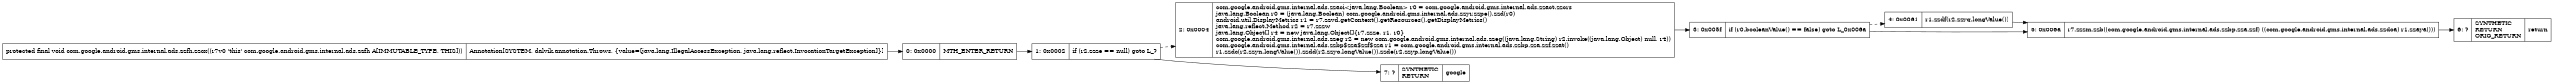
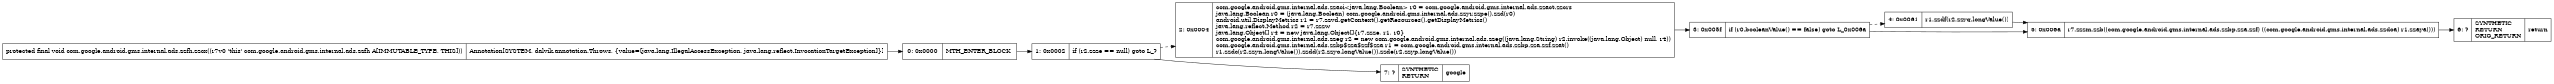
(978, 51) -> (978, 51)
